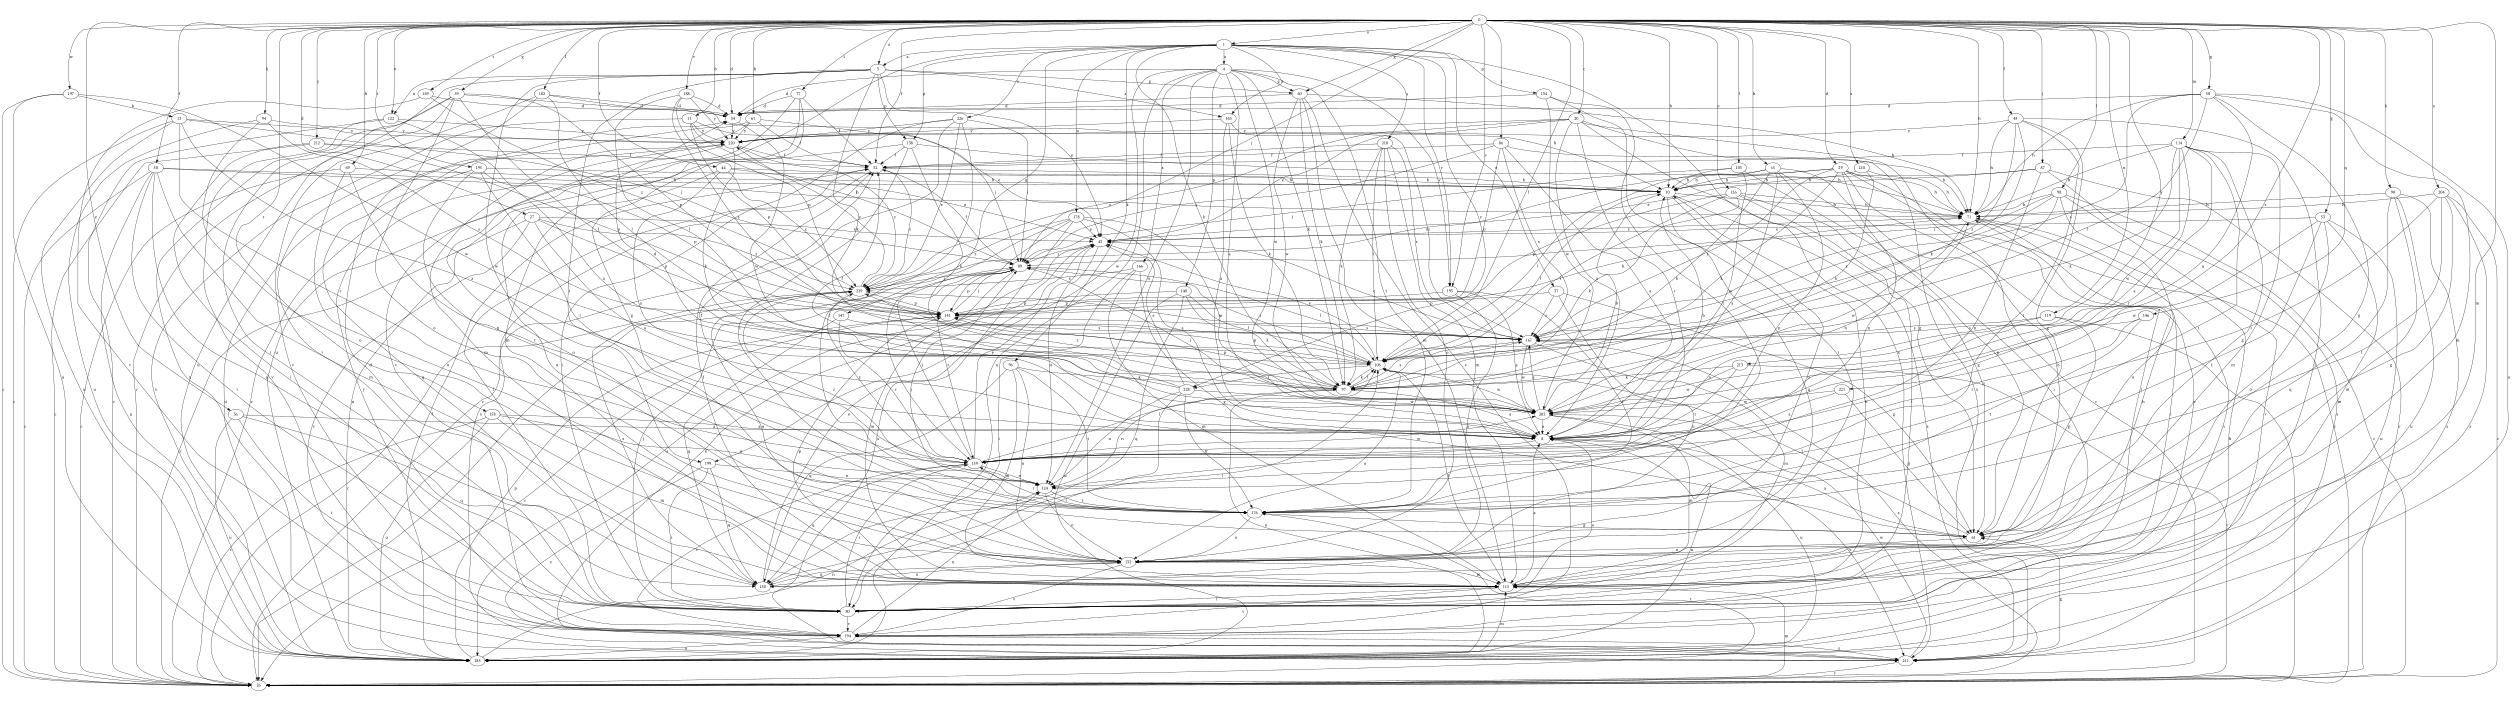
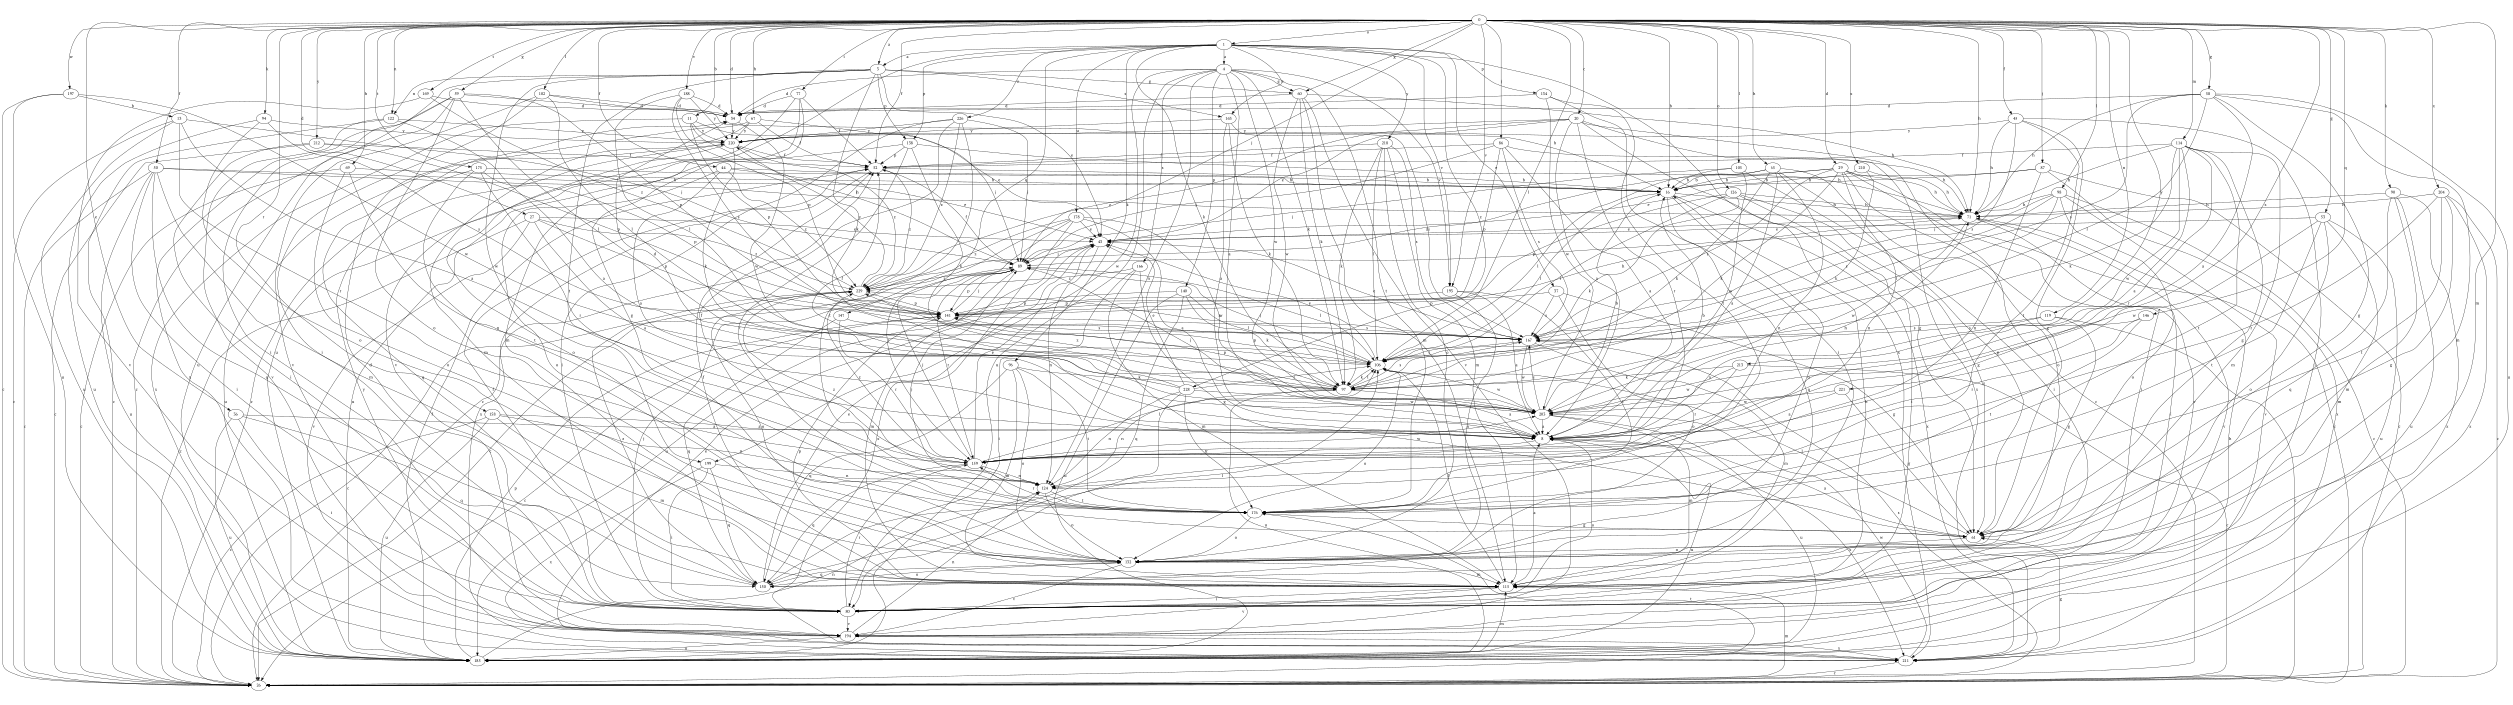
(414, 136) -> none
(895, 156) -> (895, 156)
(479, 168) -> (479, 168)
(1668, 193) -> (1668, 193)
(1715, 328) -> none
(1283, 373) -> (1289, 376)
(2086, 505) -> none
(710, 540) -> none
